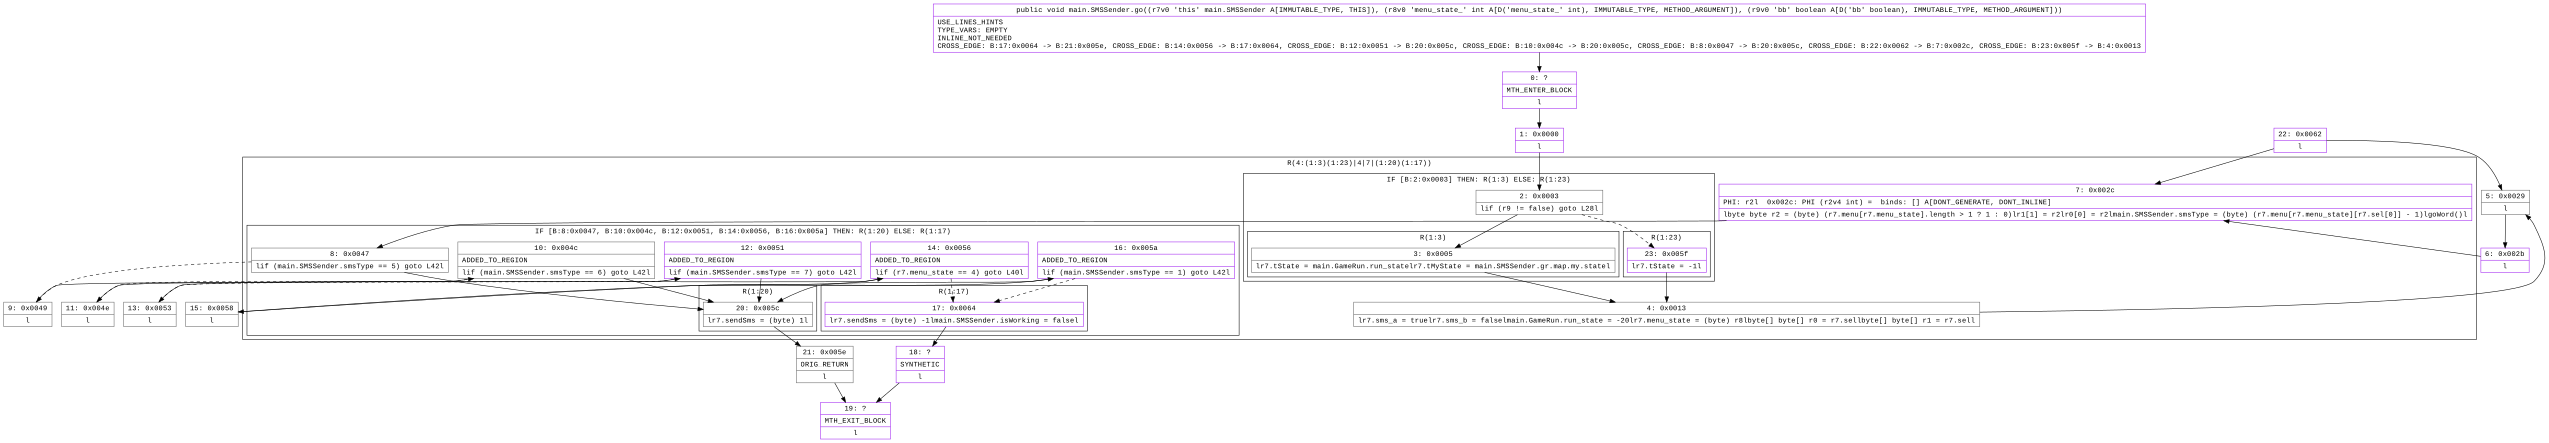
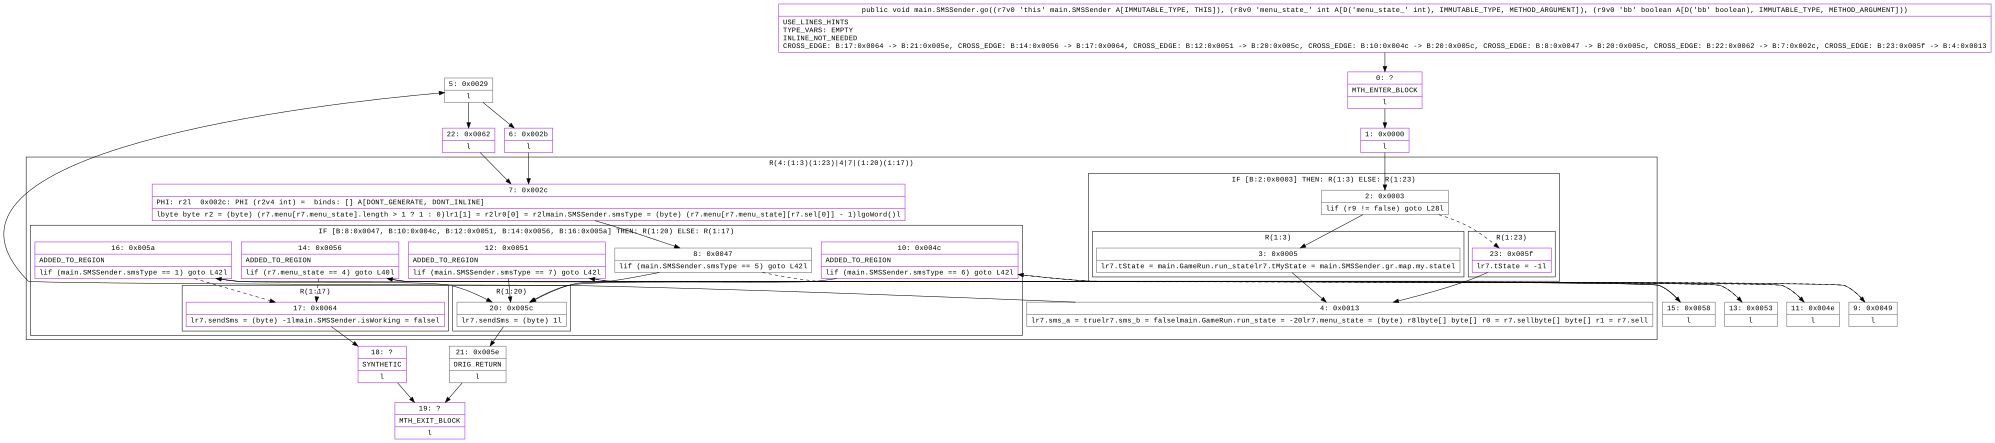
(2421, 144) -> (469, 113)
(556, 260) -> (920, 260)
